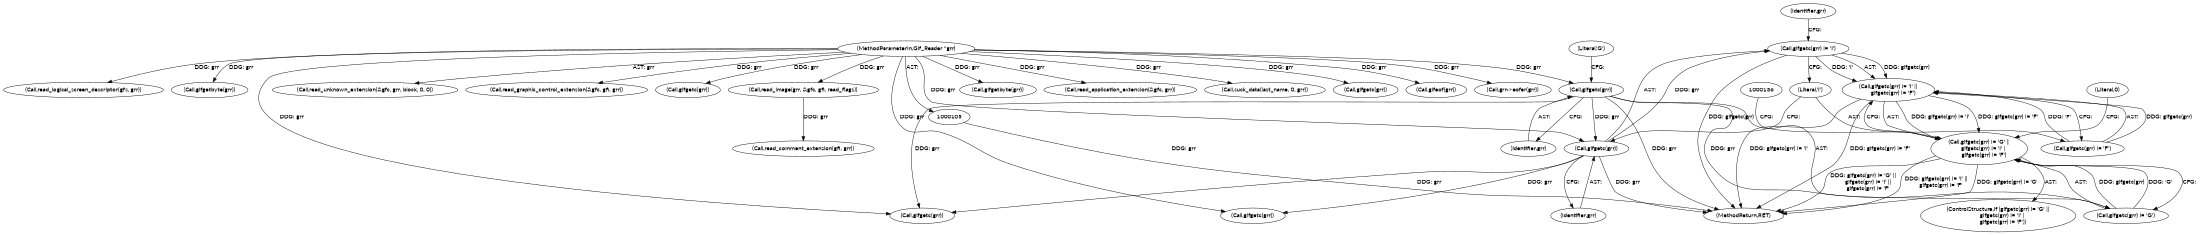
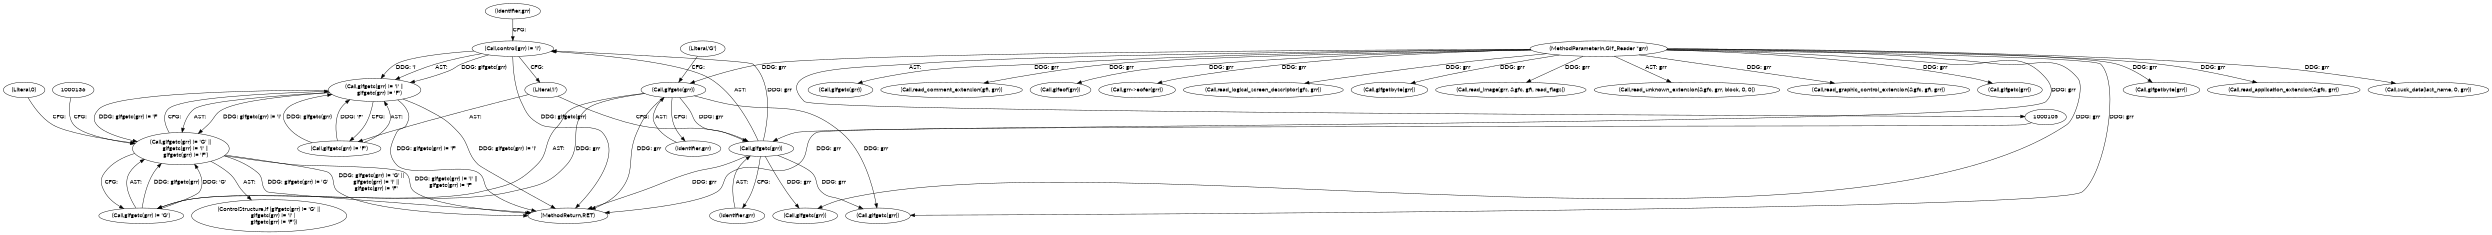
(1808, 49) -> (513, 49)
(803, 117) -> (1150, 61)
